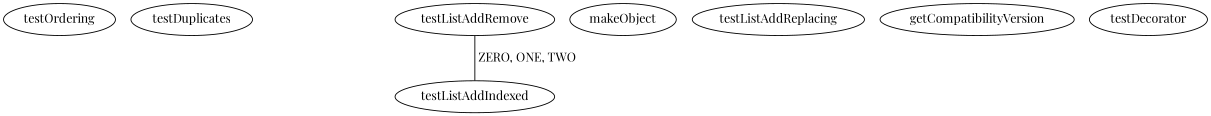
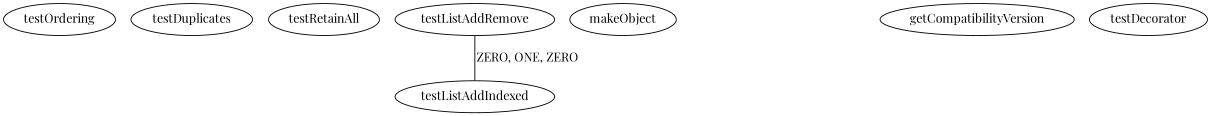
none -> (324, 20)
(778, 20) -> none
(526, 58) -> (526, 58)
